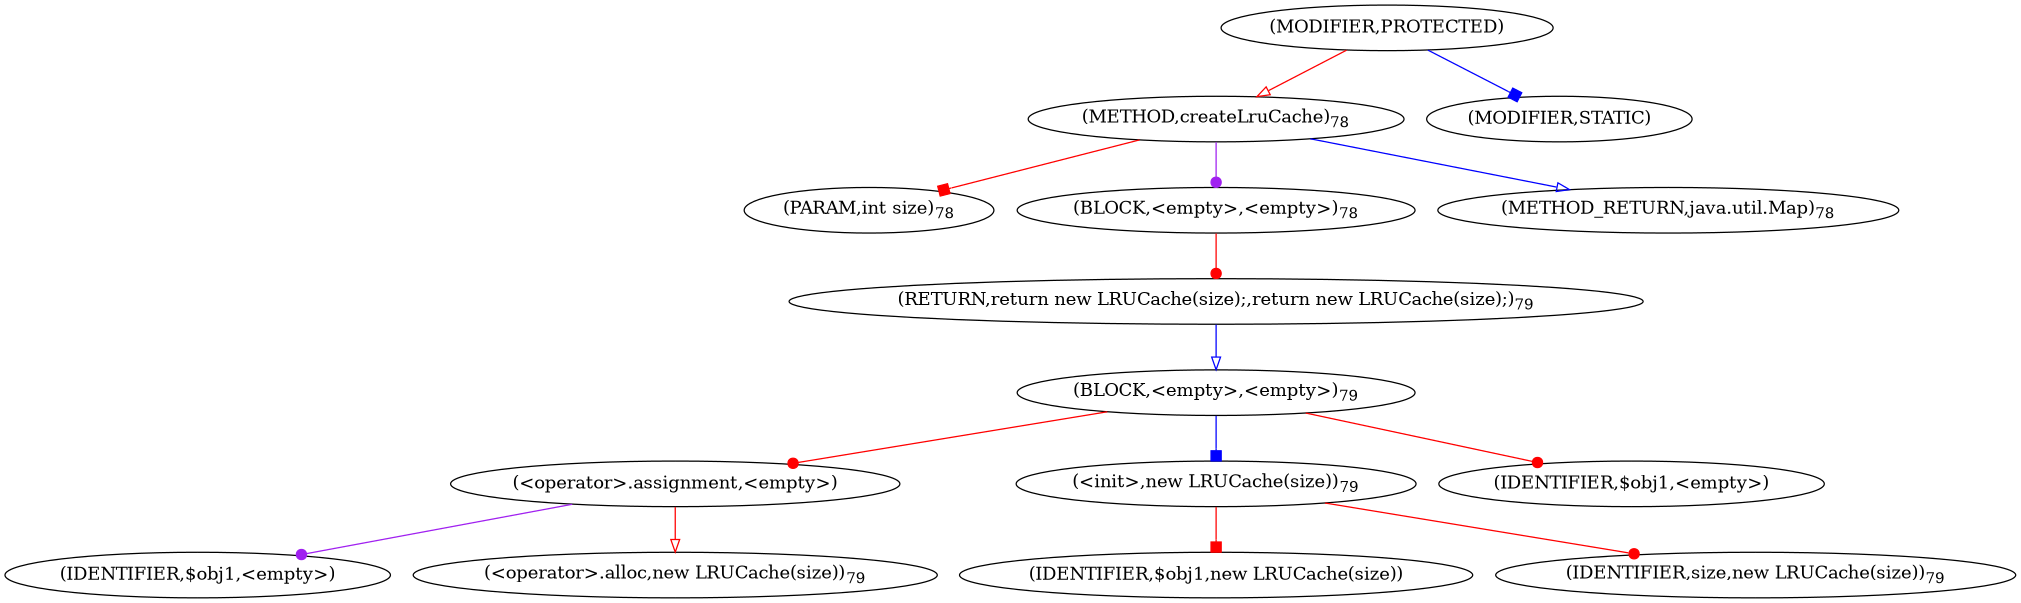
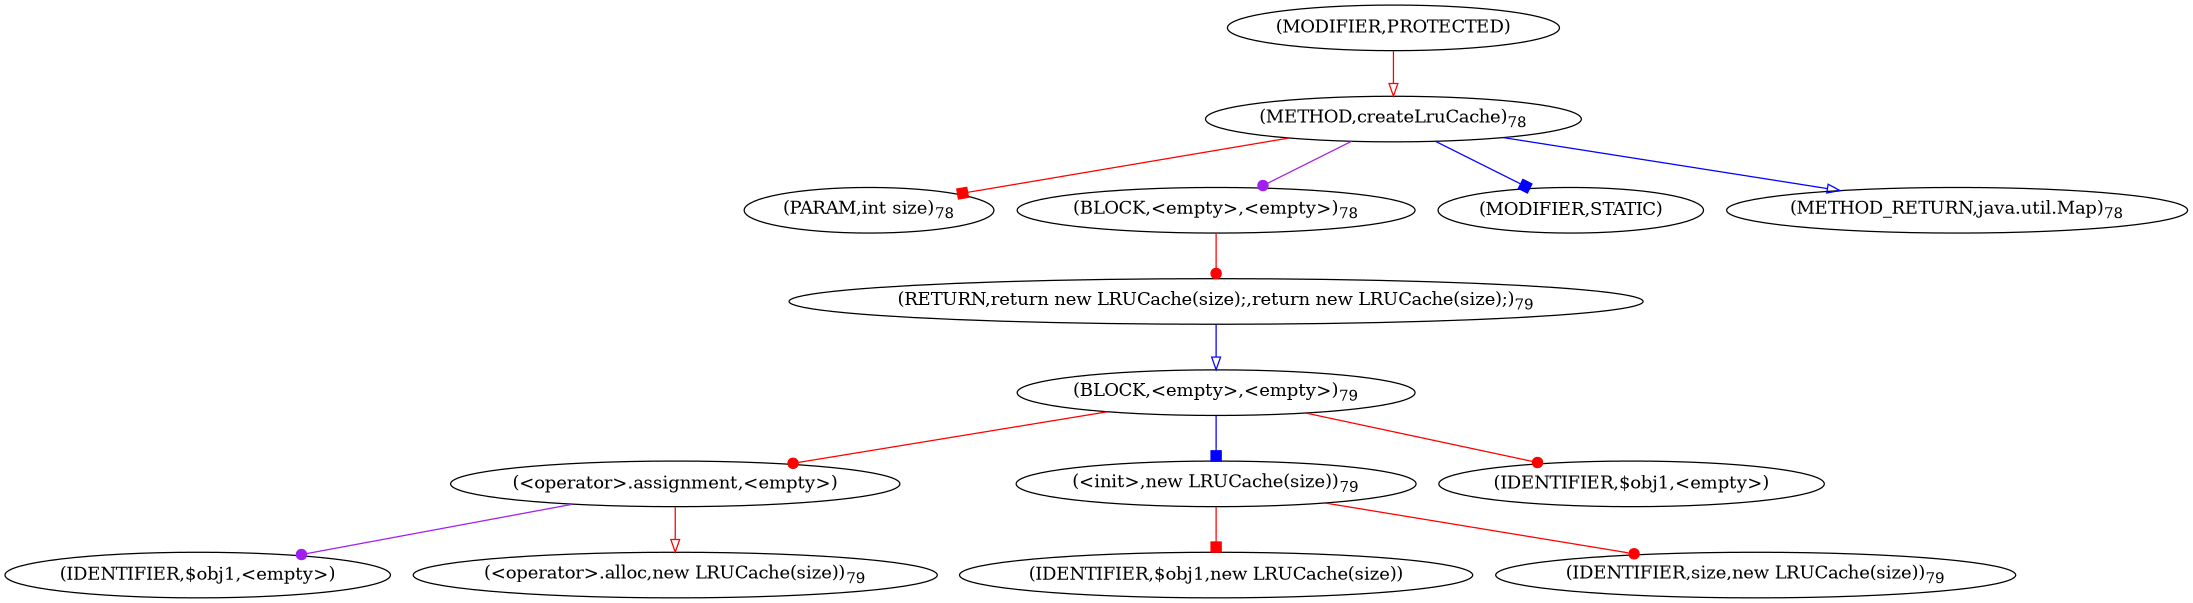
(1468, 71) -> (1477, 162)
